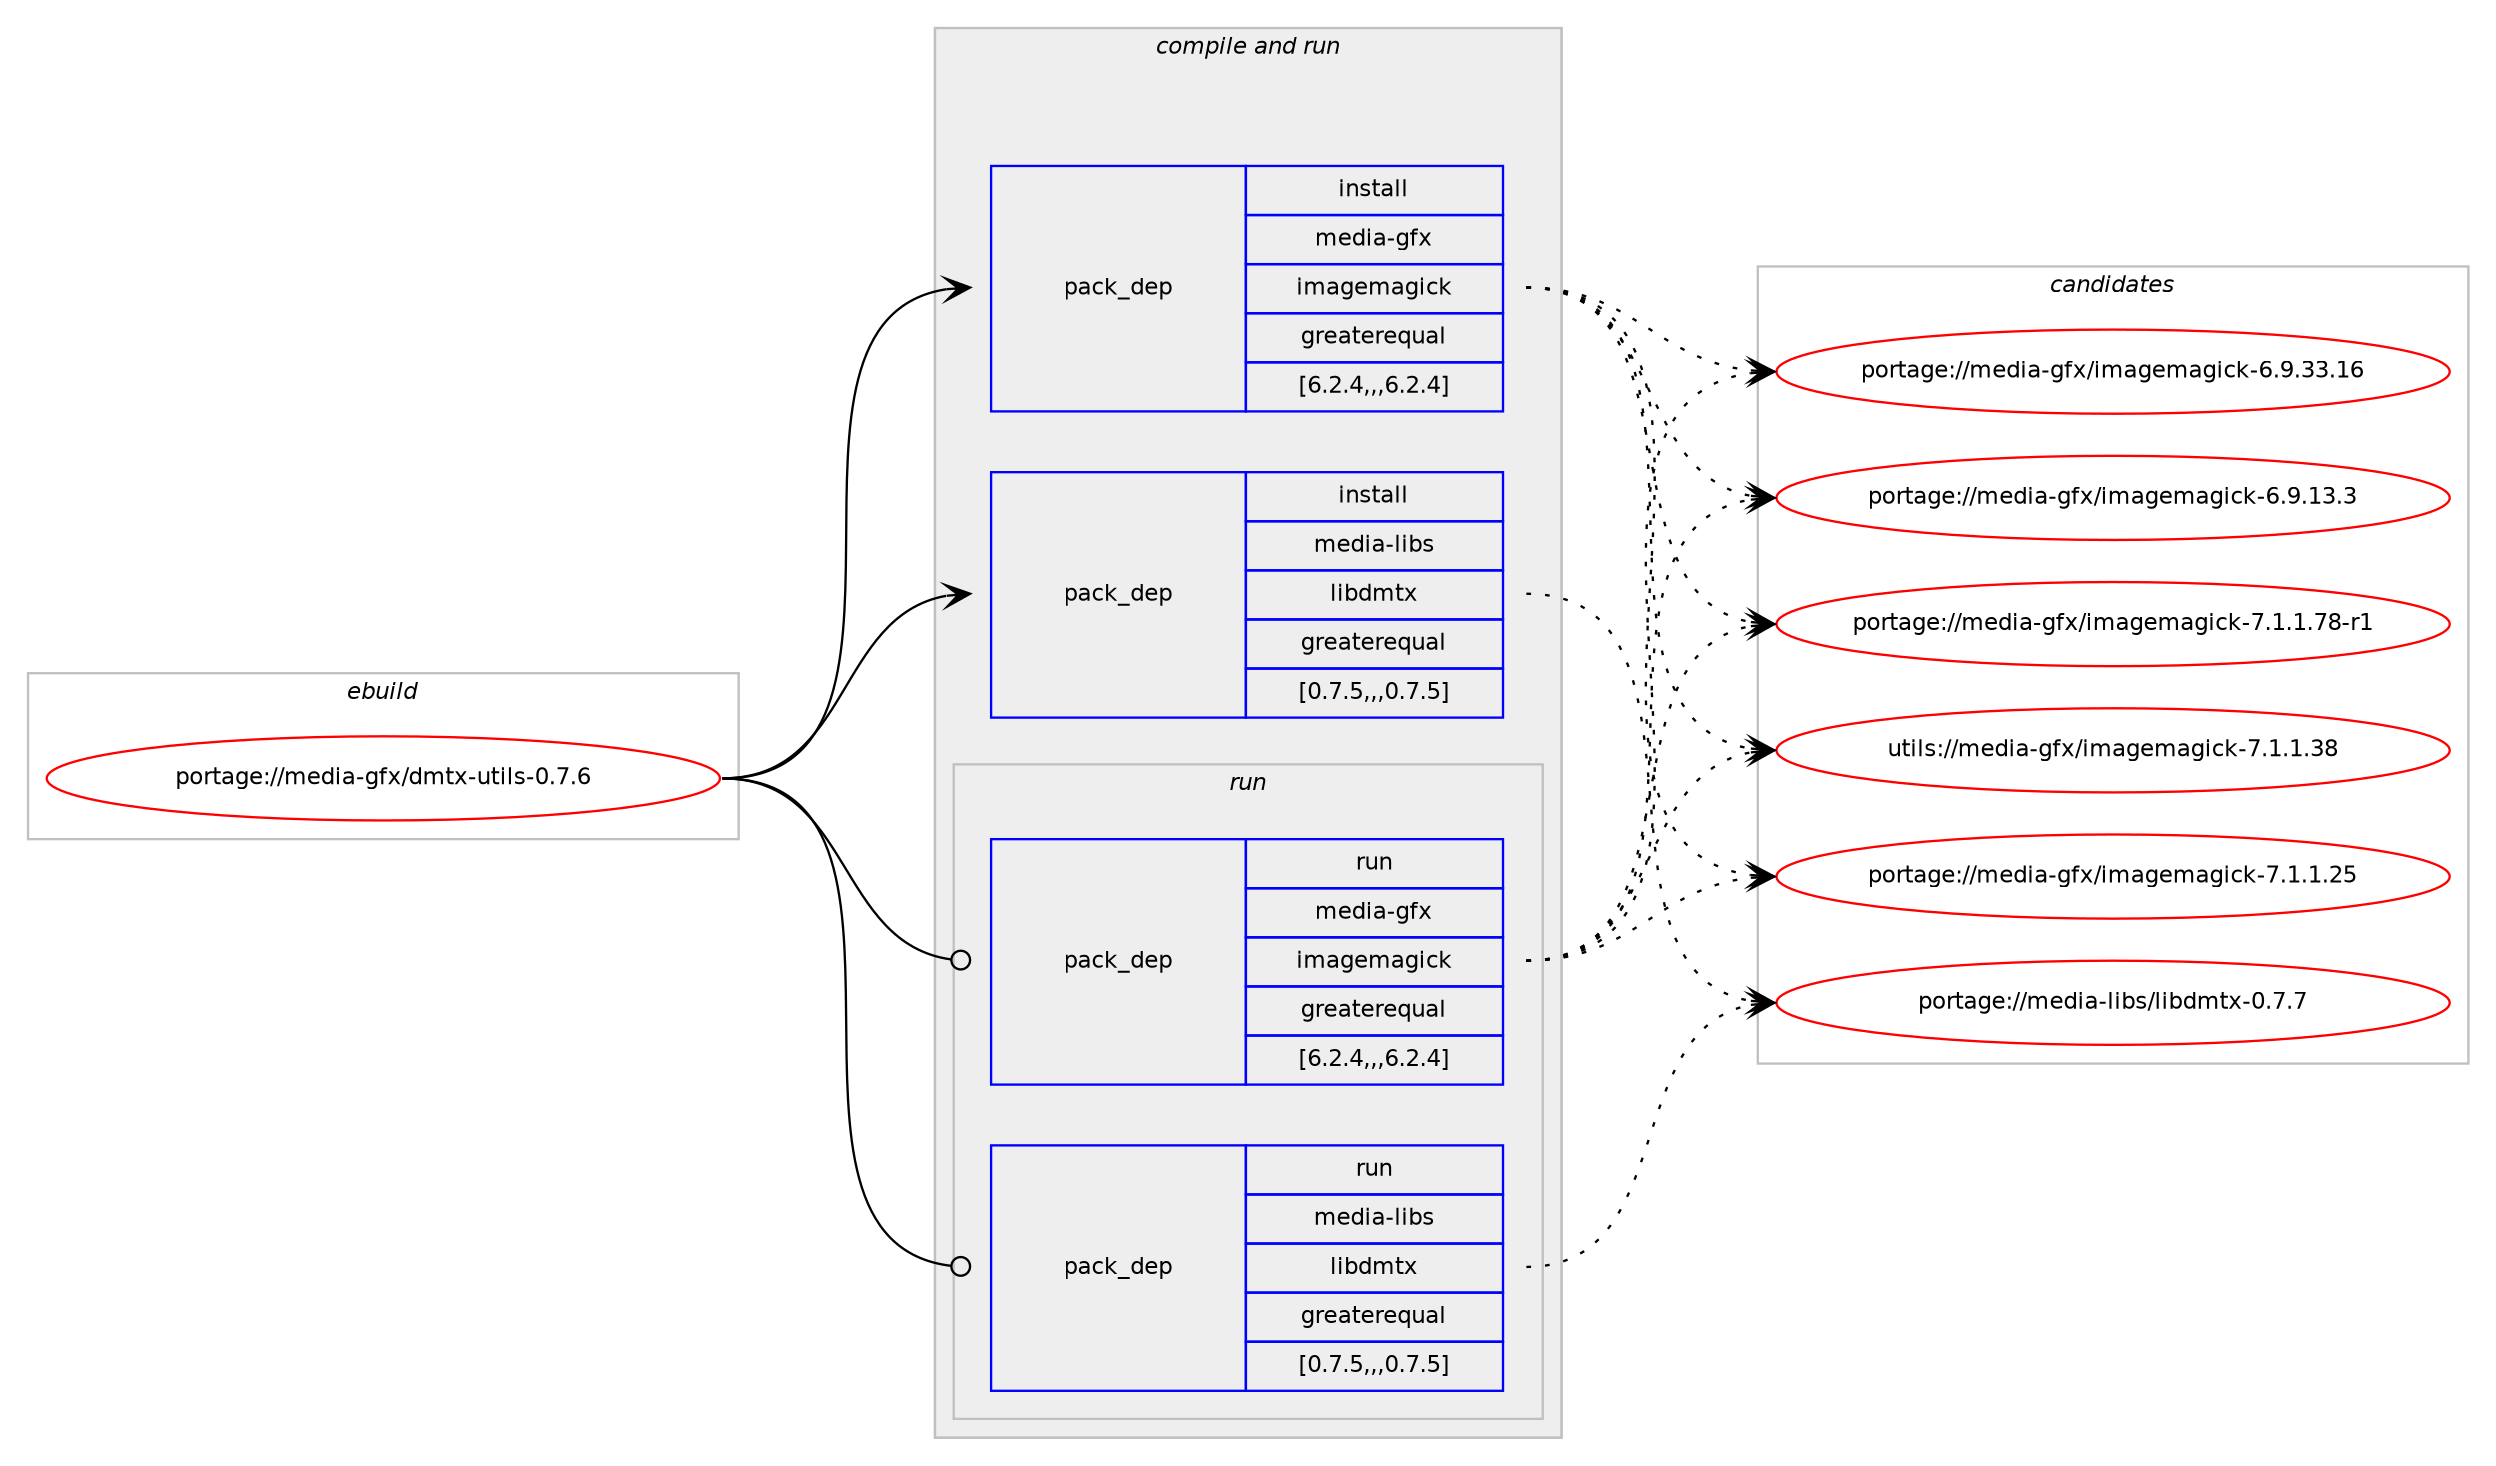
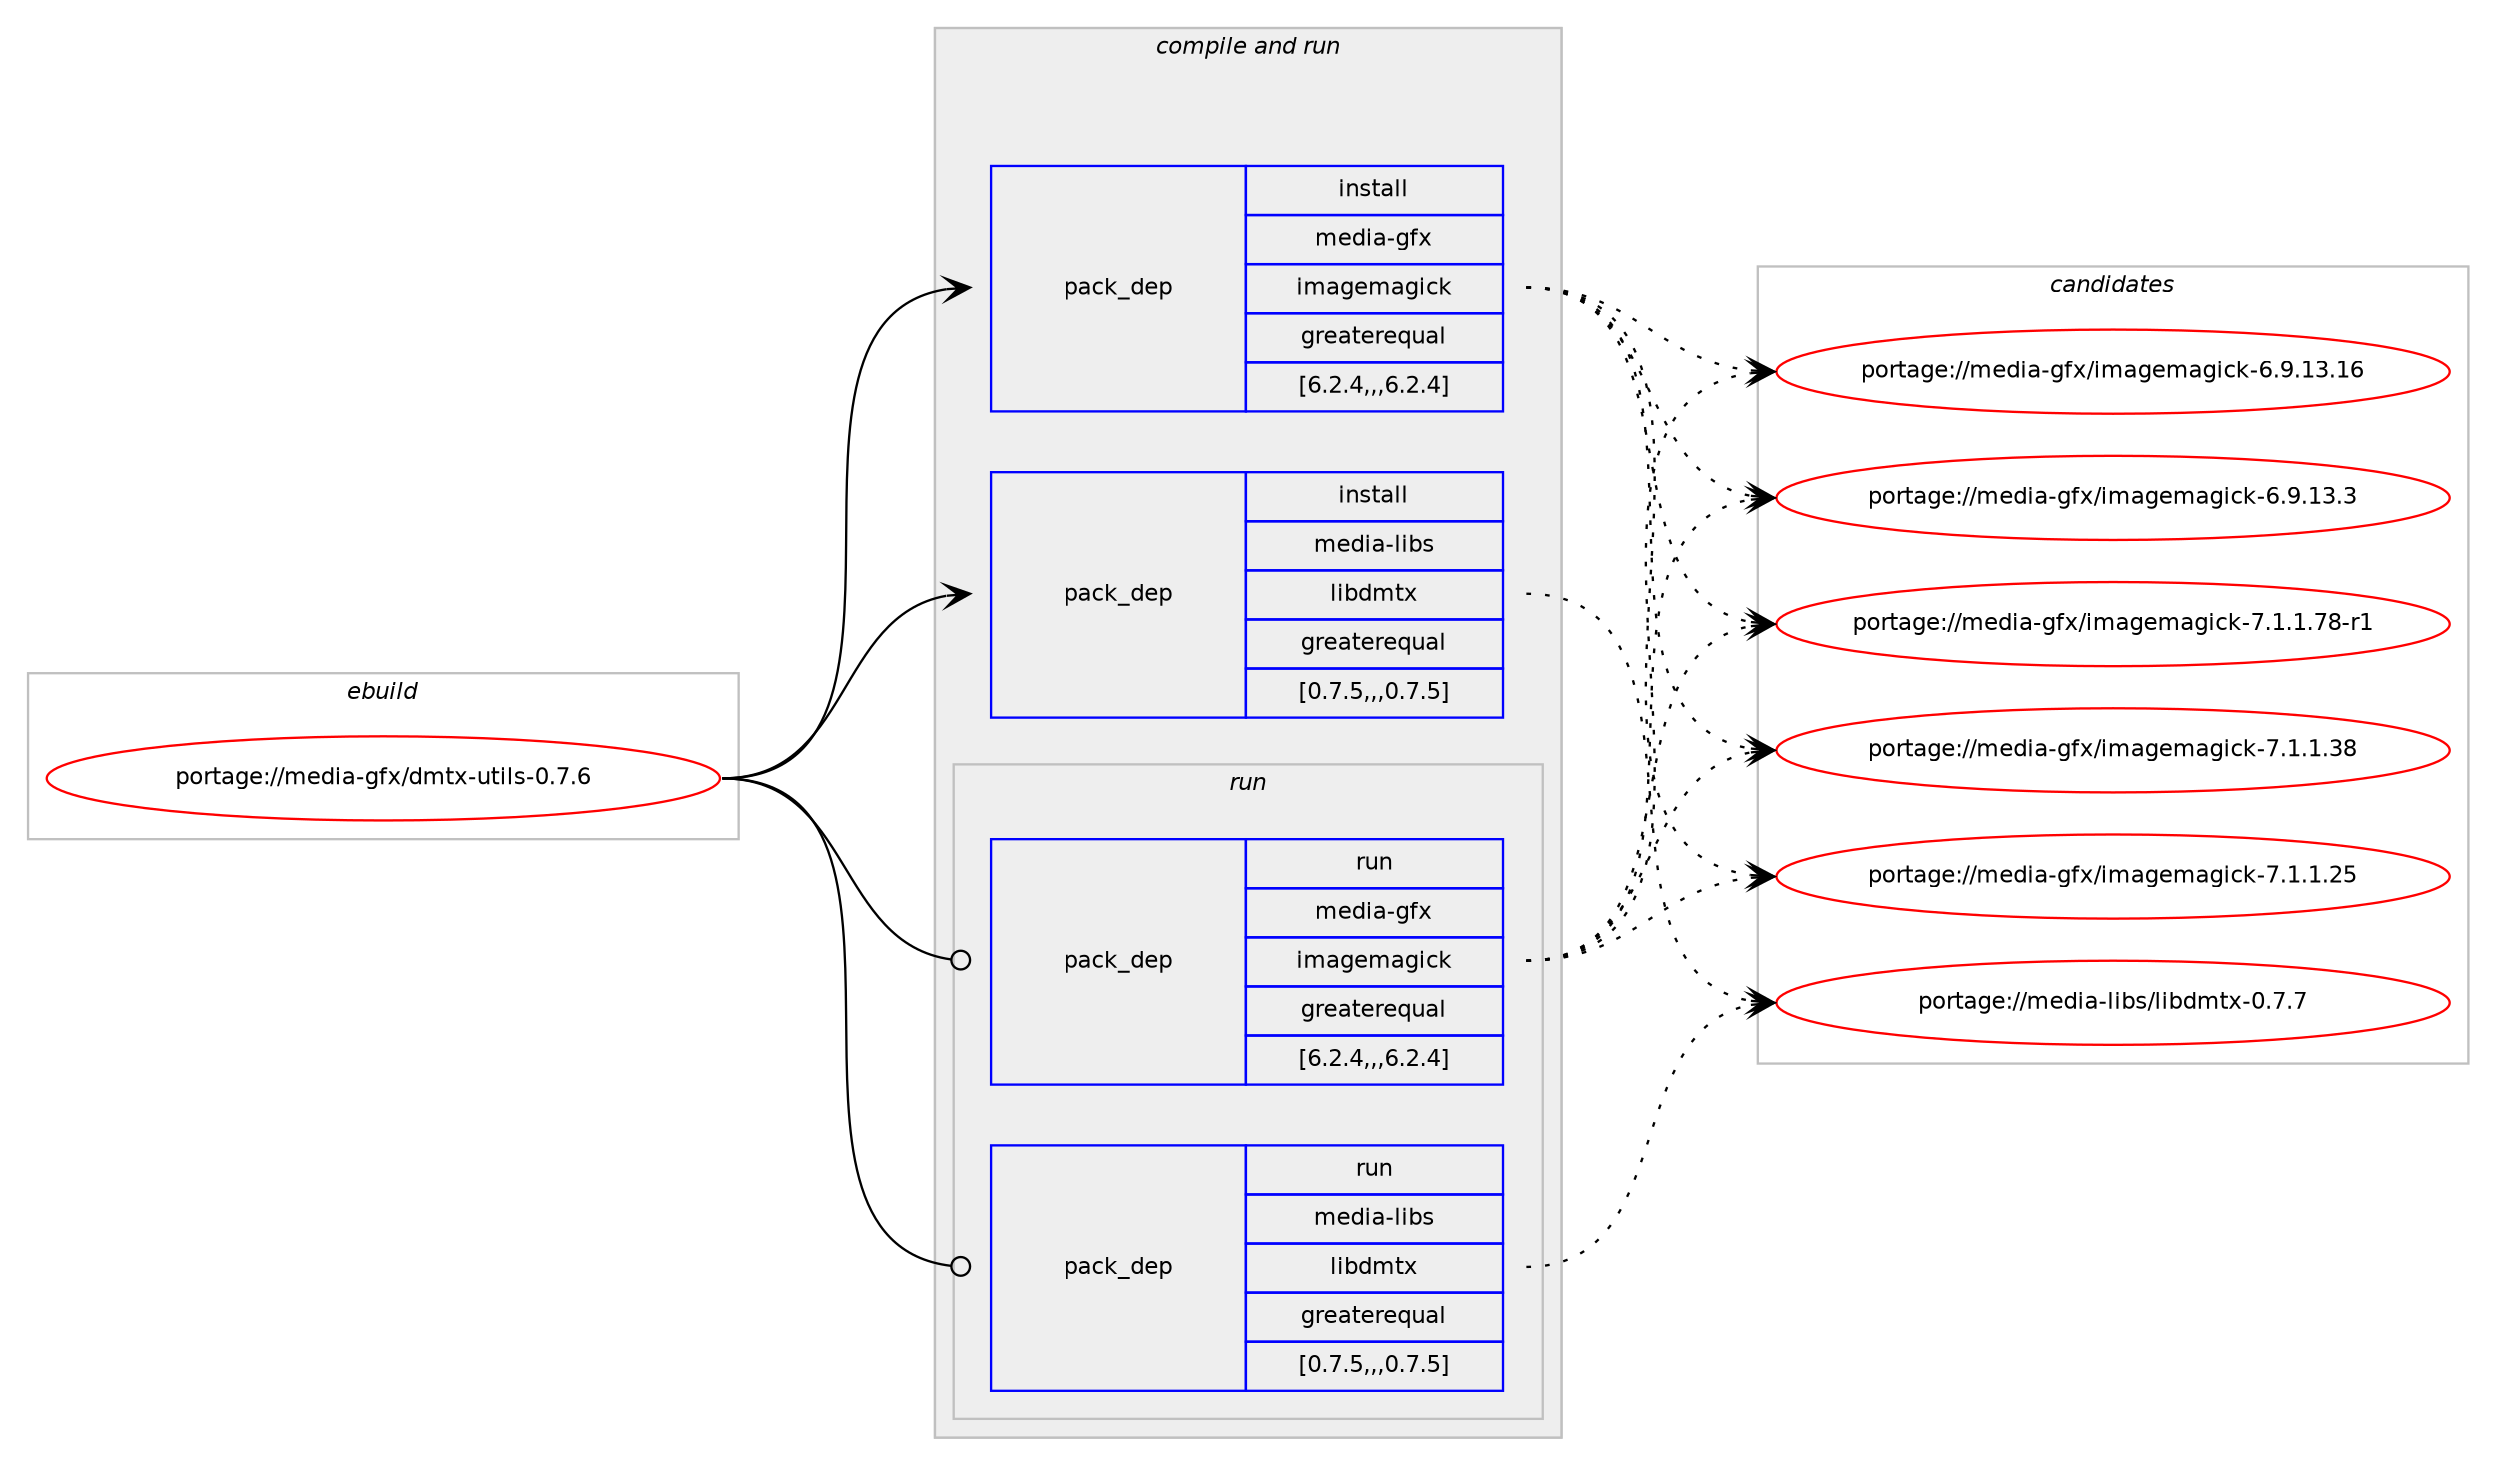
(2113, 372) -> (2113, 372)
(2113, 750) -> (2113, 750)
